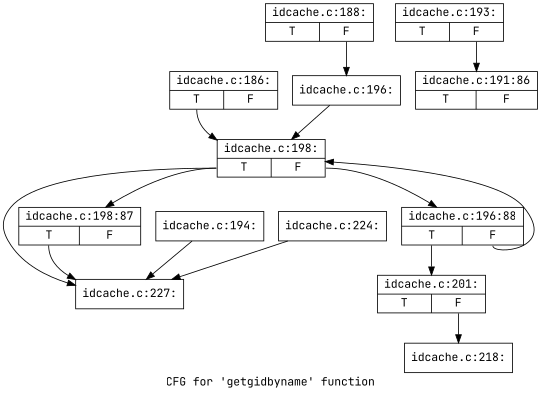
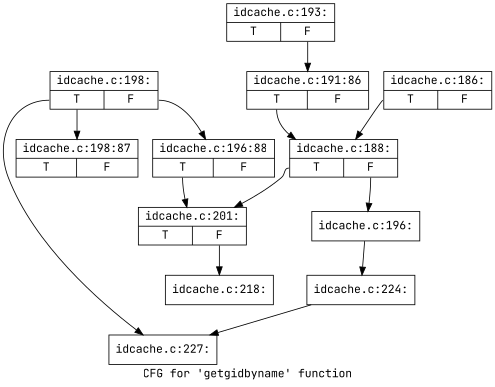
(314, 119) -> (364, 254)
none -> (280, 123)
(200, 124) -> (371, 116)
(470, 181) -> none
none -> (268, 188)
(210, 226) -> none
(54, 263) -> none
